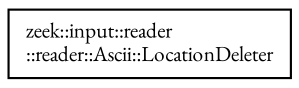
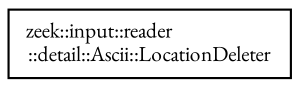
(150, 44) -> (150, 44)
